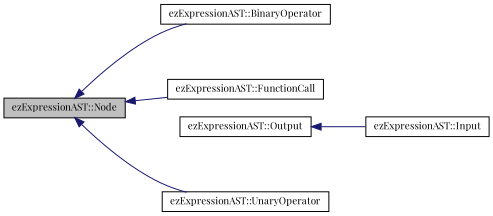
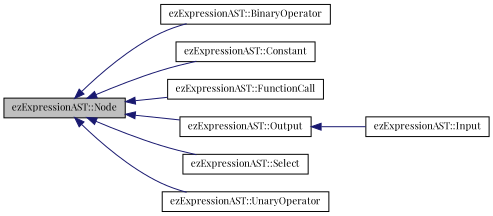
none -> (246, 52)
none -> (158, 118)
none -> (246, 164)
